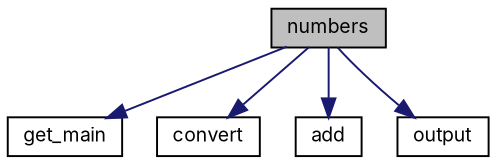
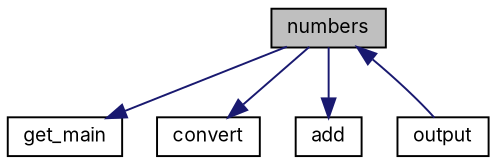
(367, 77) -> (404, 88)
